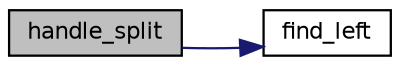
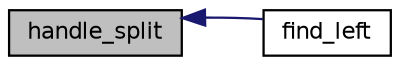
(211, 48) -> (234, 18)
